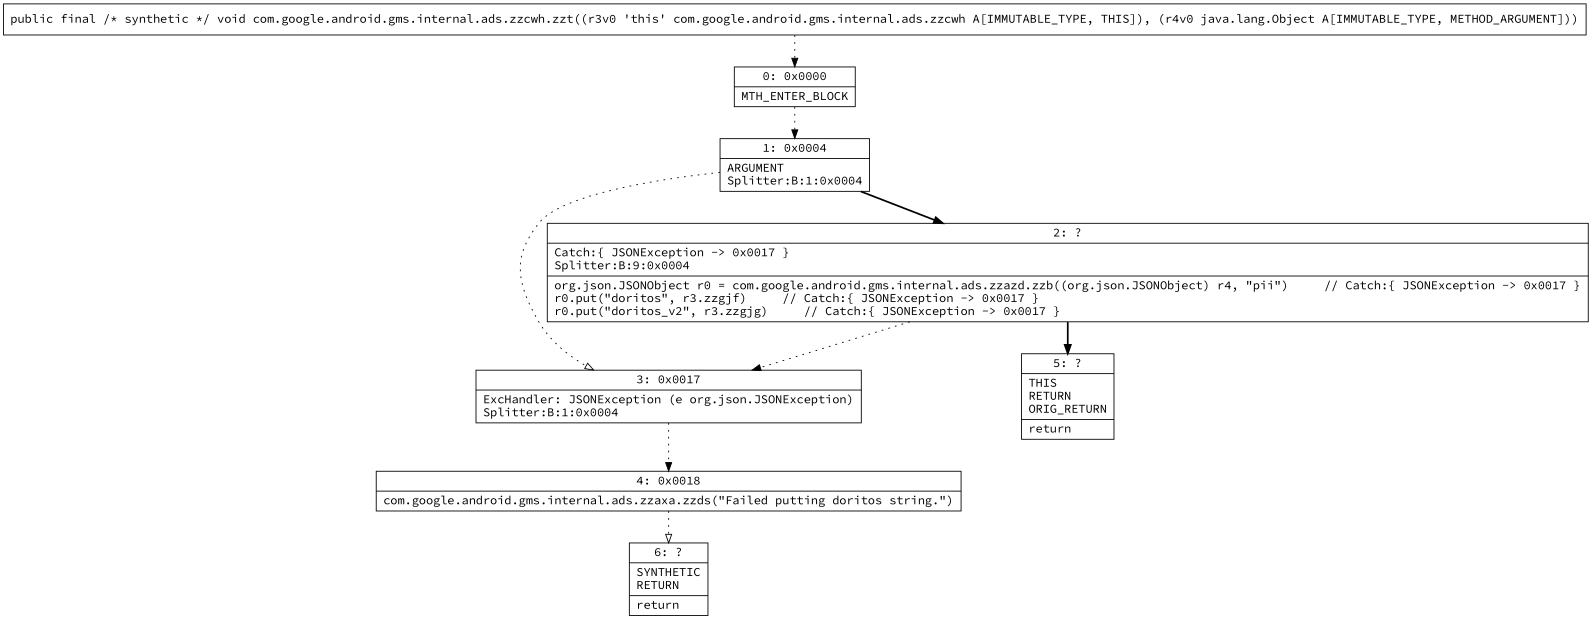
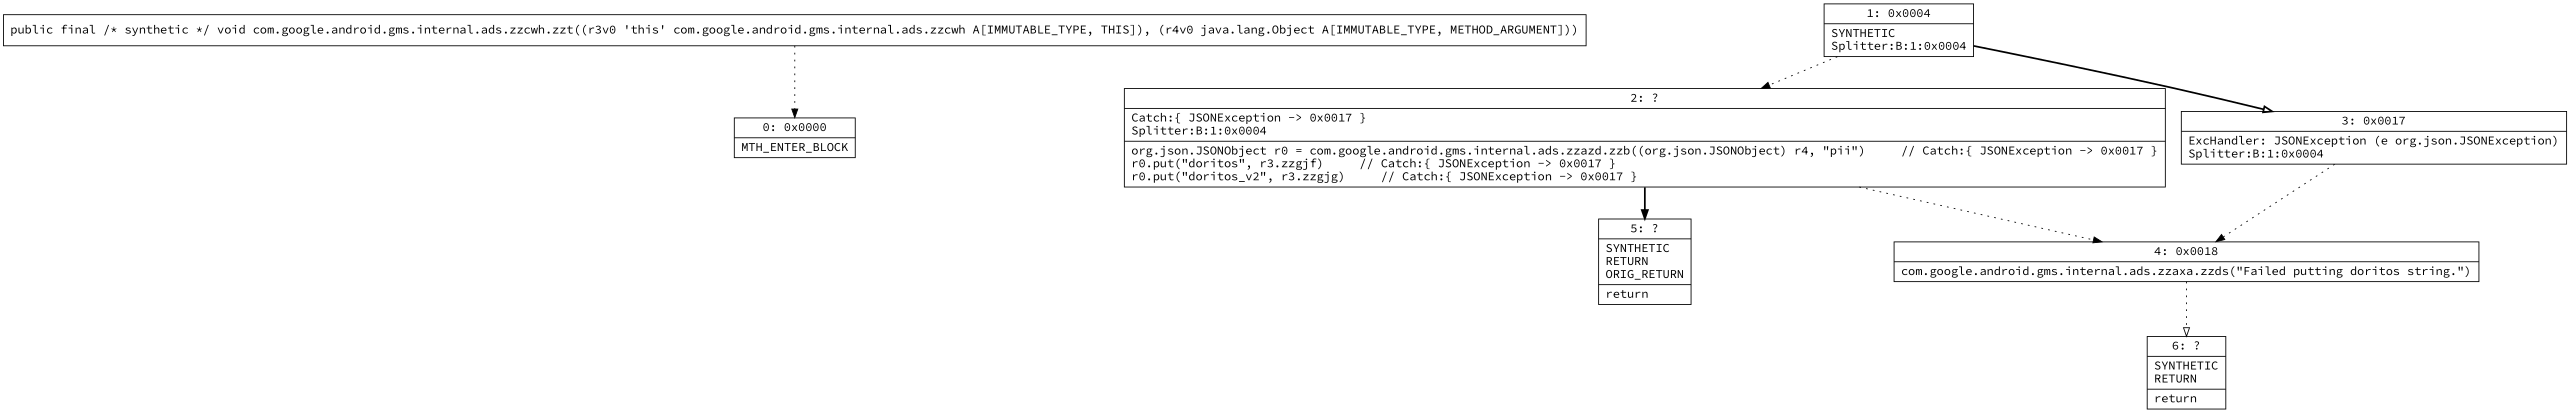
(795, 118) -> none
(756, 168) -> (1863, 33)
(898, 206) -> (1803, 71)
(546, 217) -> (2119, 76)
(622, 266) -> (1199, 131)
(835, 345) -> (1976, 213)
(1043, 383) -> (1638, 248)
